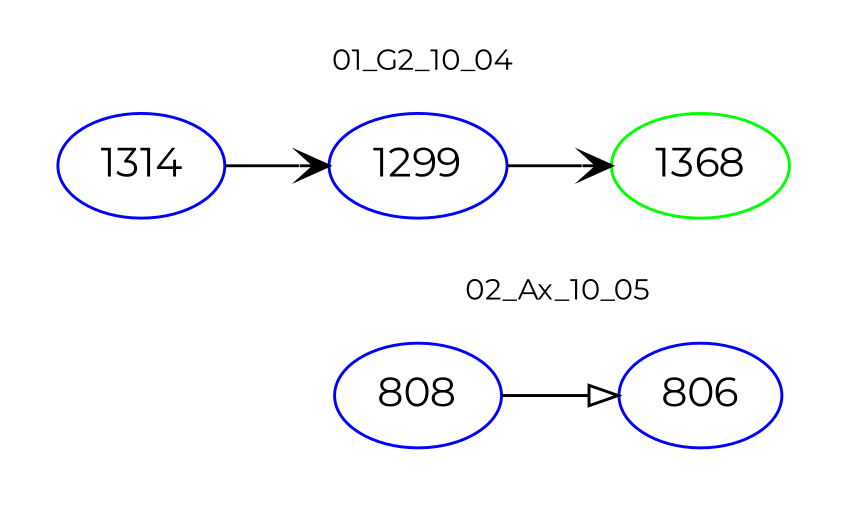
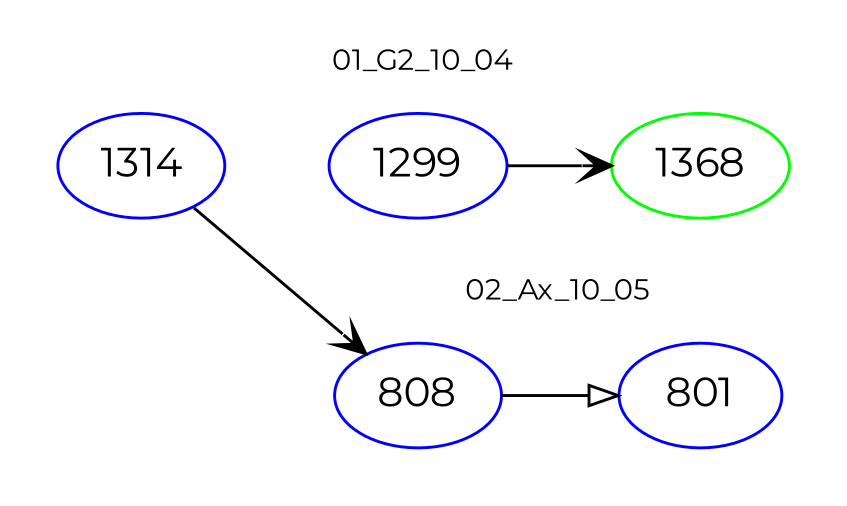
(262, 166) -> (268, 271)
(700, 396) -> (700, 396)
